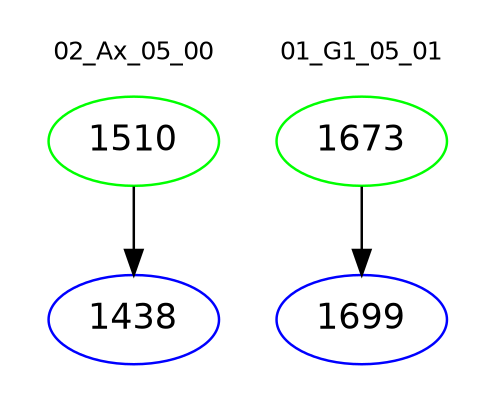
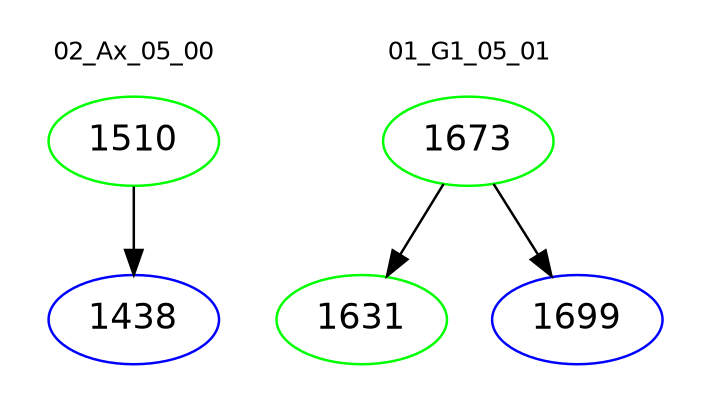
none -> (362, 320)
